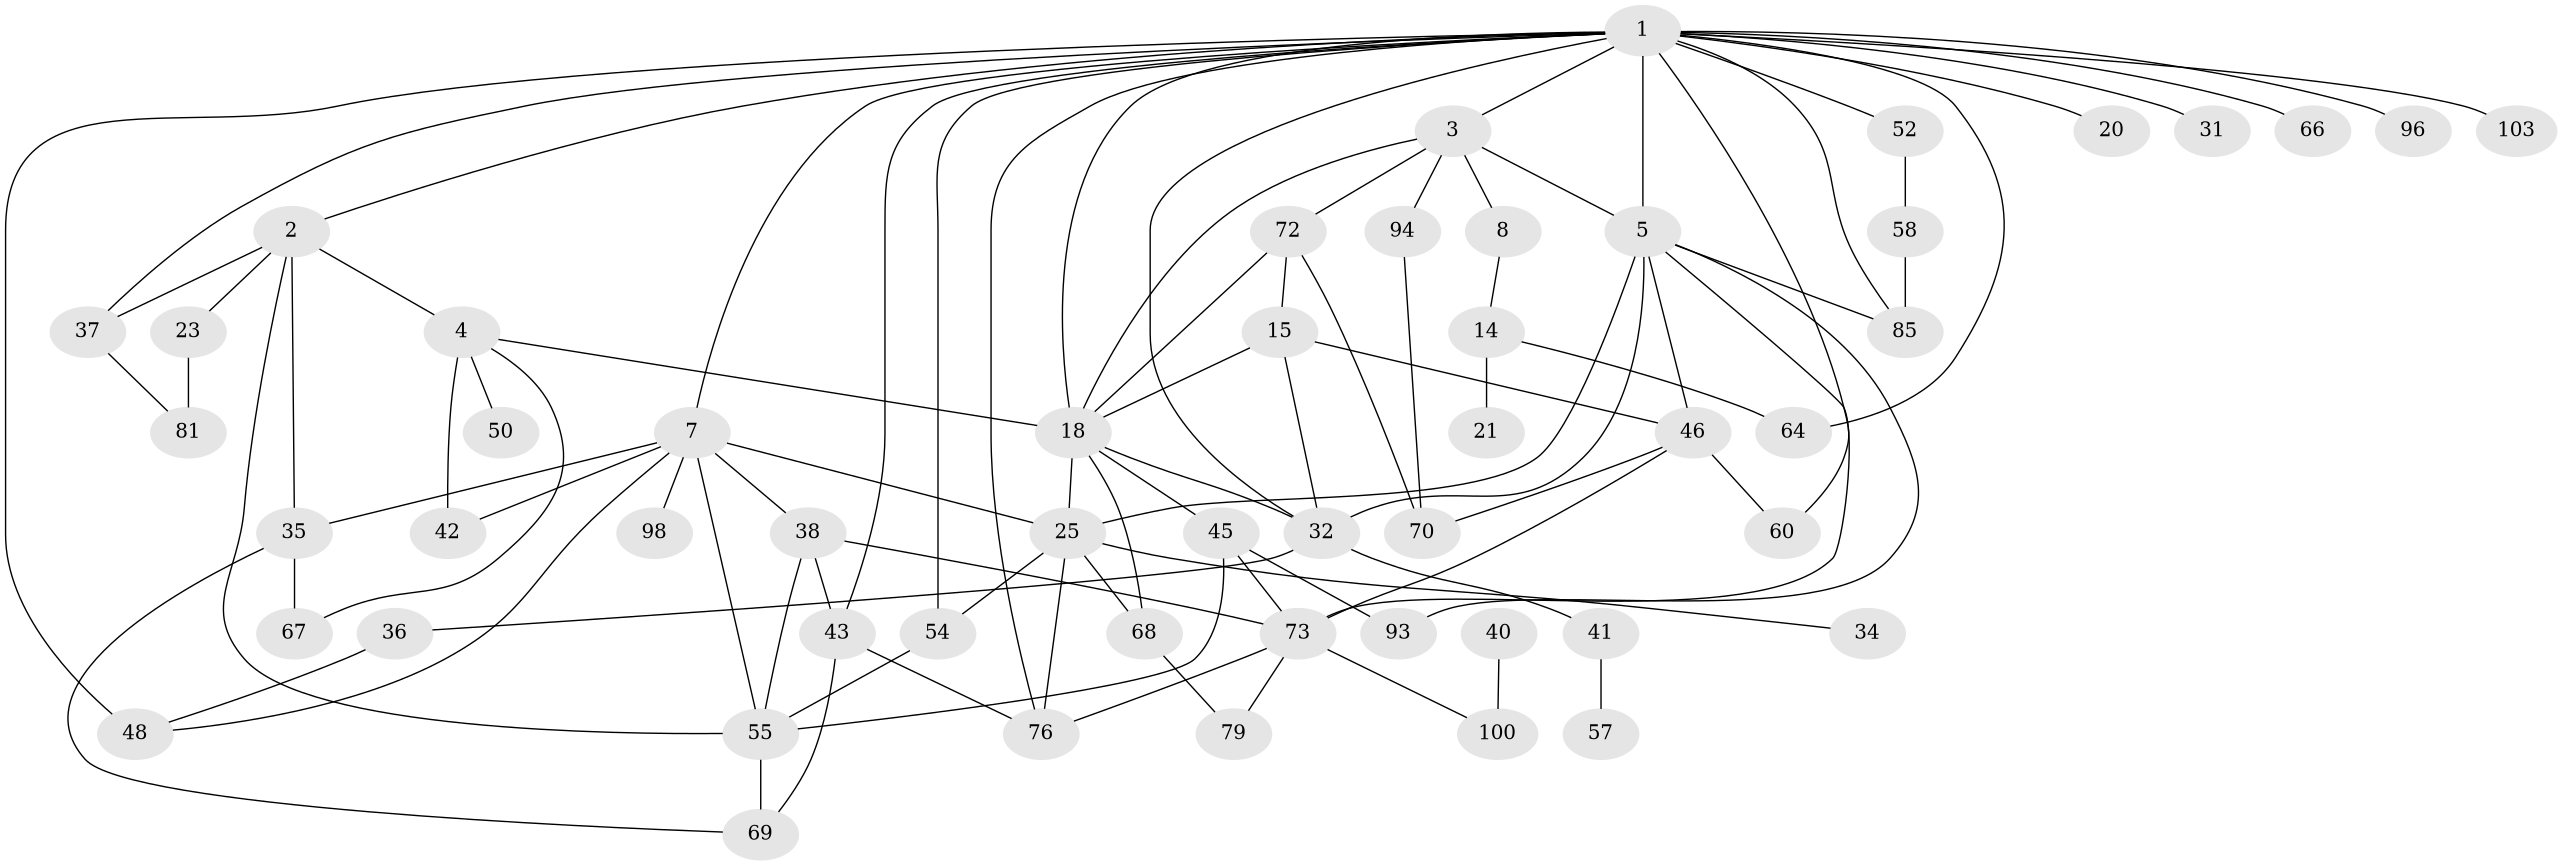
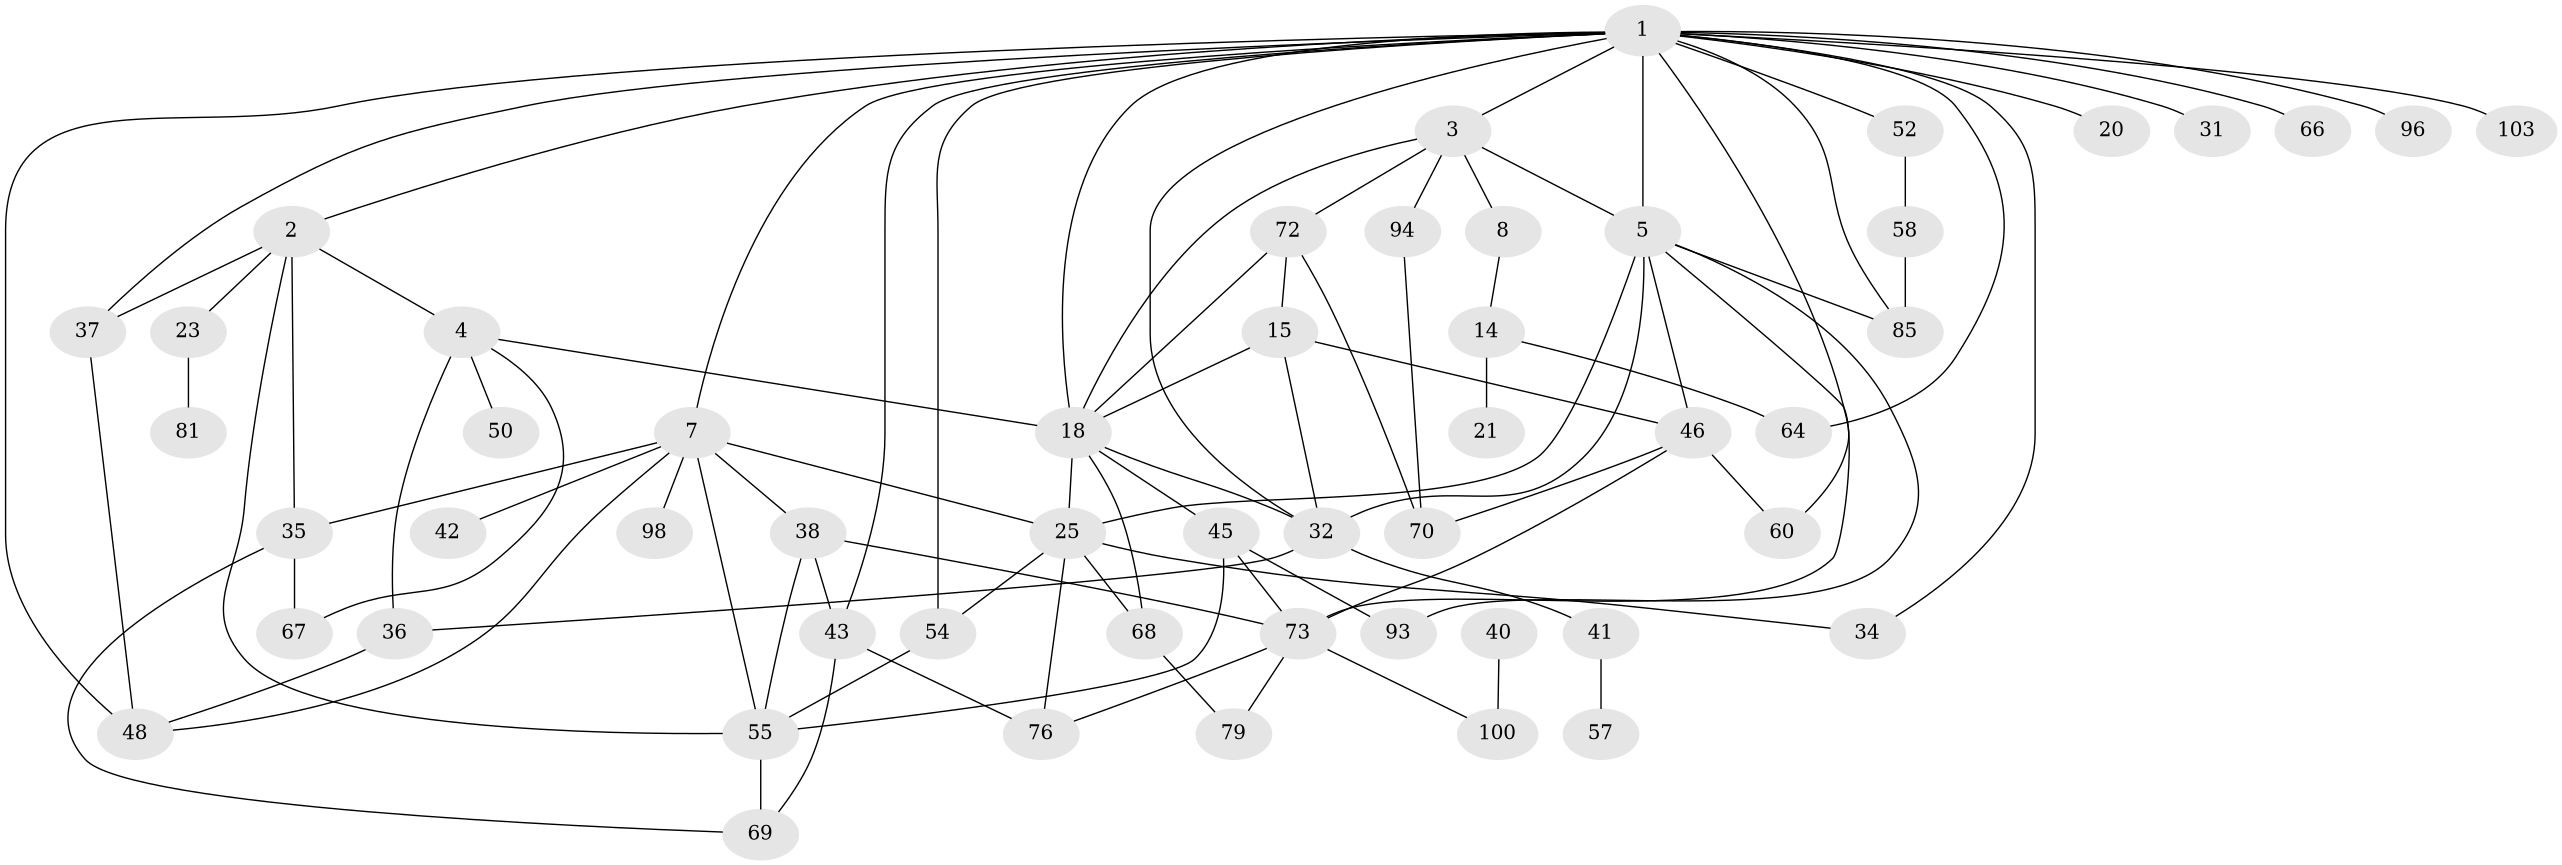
(1034, 140) -> (2035, 222)
(138, 382) -> (112, 533)
(449, 432) -> (405, 479)
